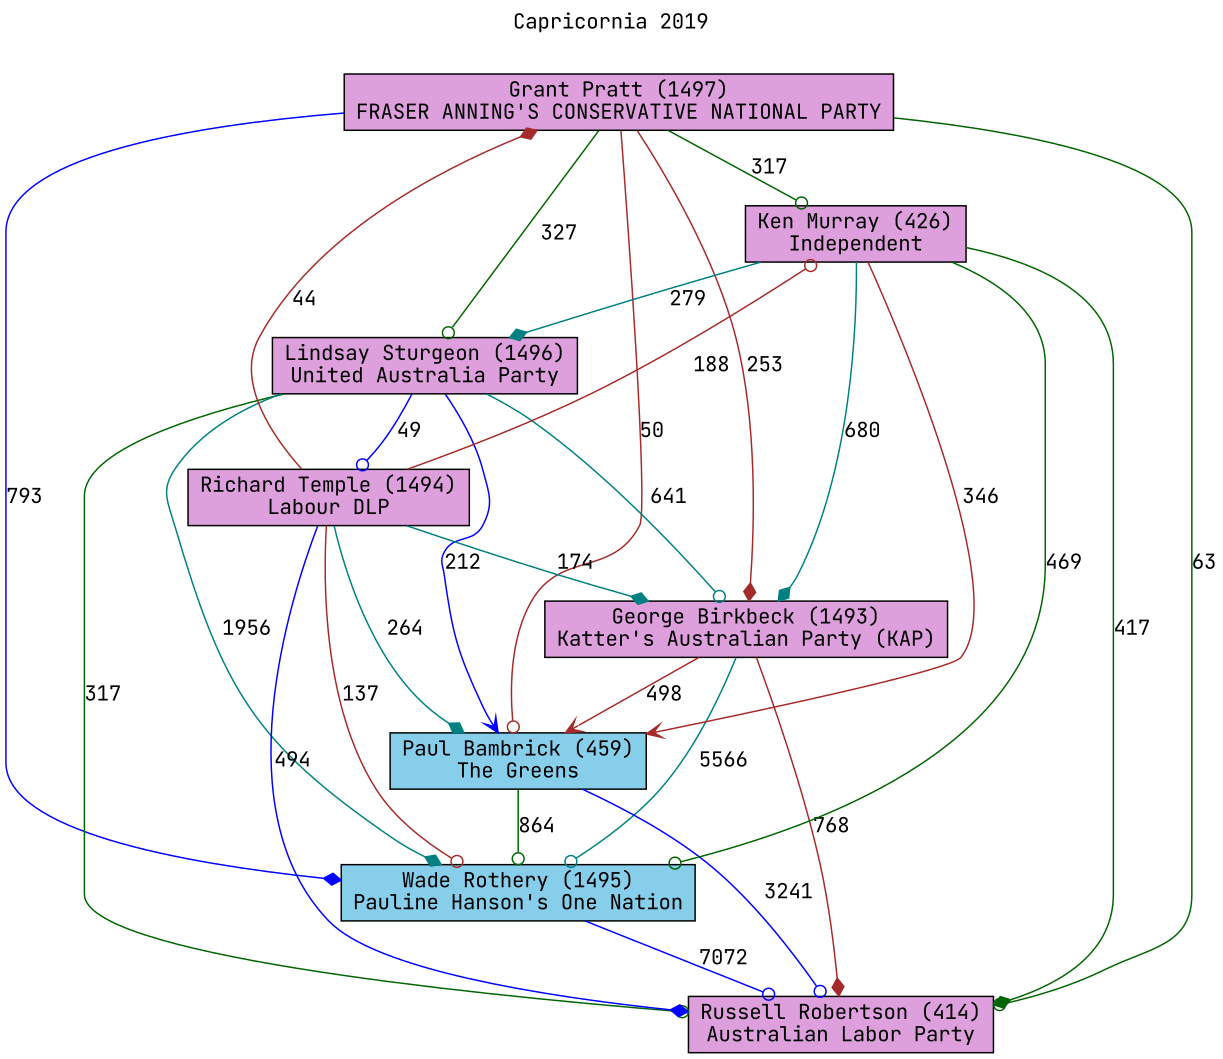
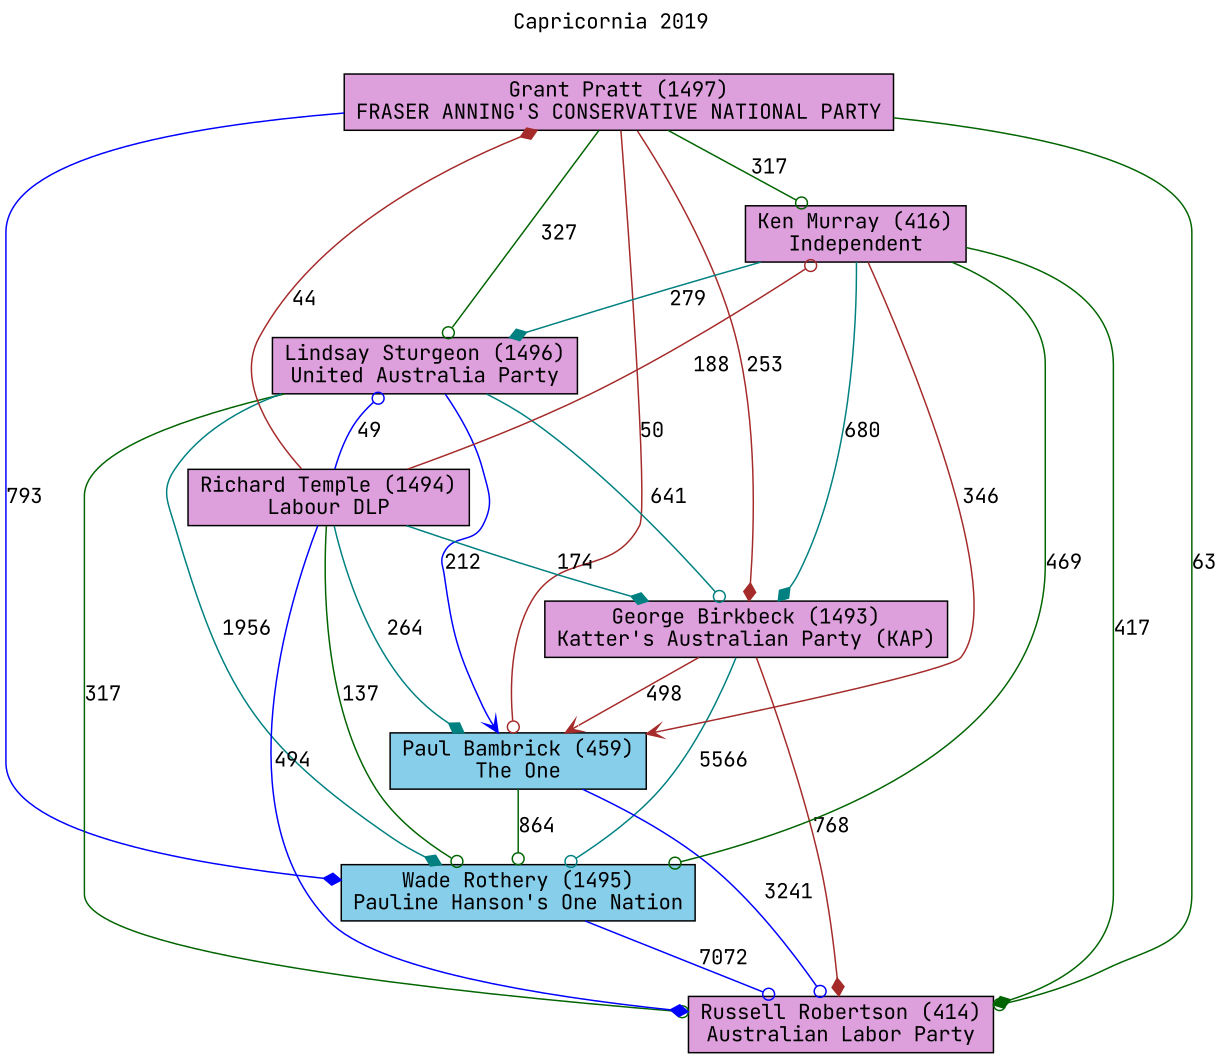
(856, 234) -> (856, 234)
(392, 429) -> (349, 433)
(343, 712) -> (343, 712)
(518, 761) -> (518, 761)
